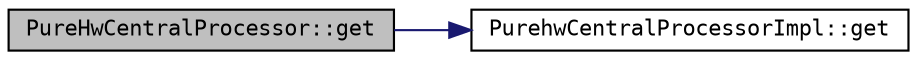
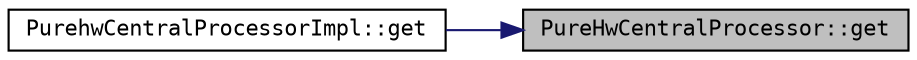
(422, 30) -> (473, 30)
